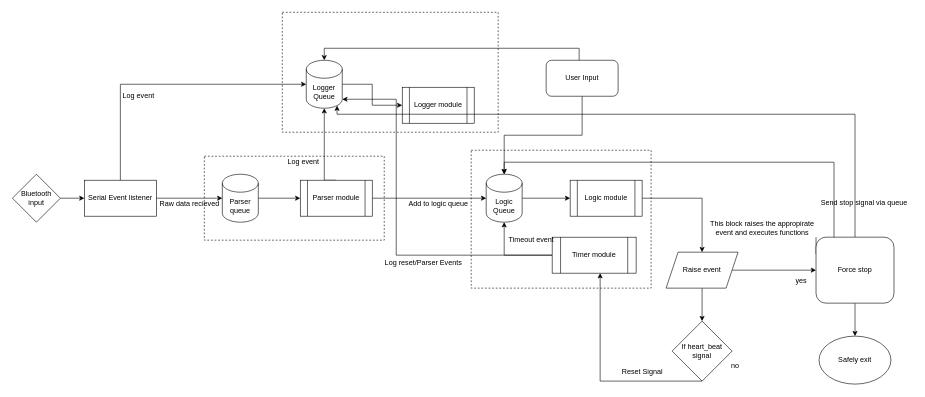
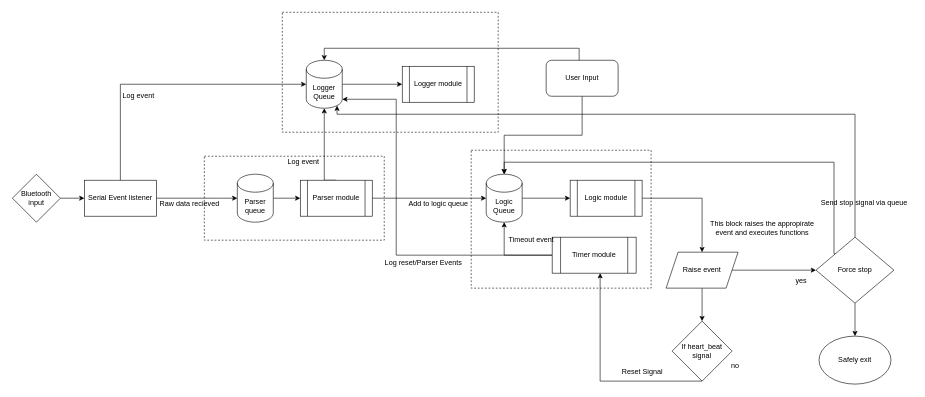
(438, 105) -> (438, 84)
(240, 198) -> (255, 198)
(855, 270) -> (855, 270)
